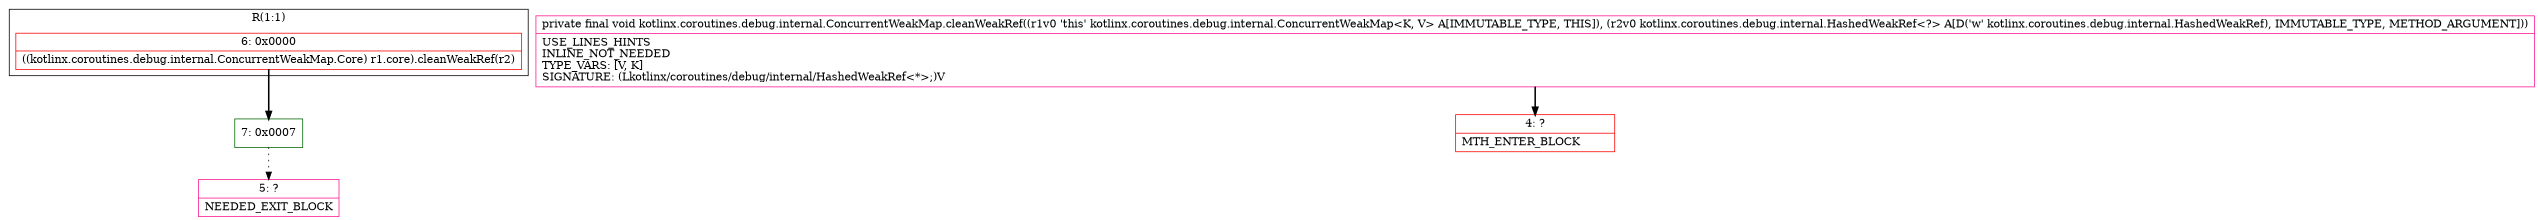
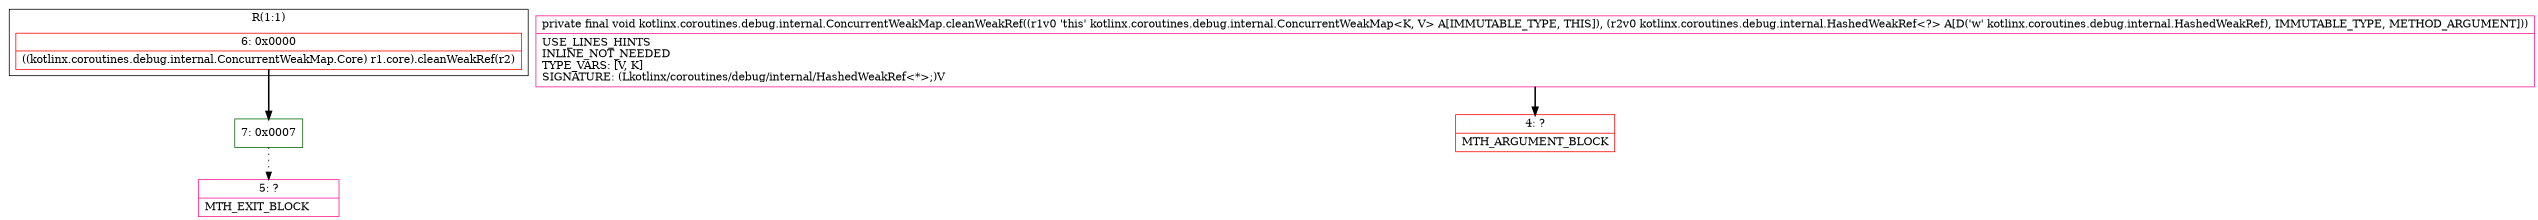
(1521, 142) -> (1535, 142)
(269, 207) -> (257, 207)
